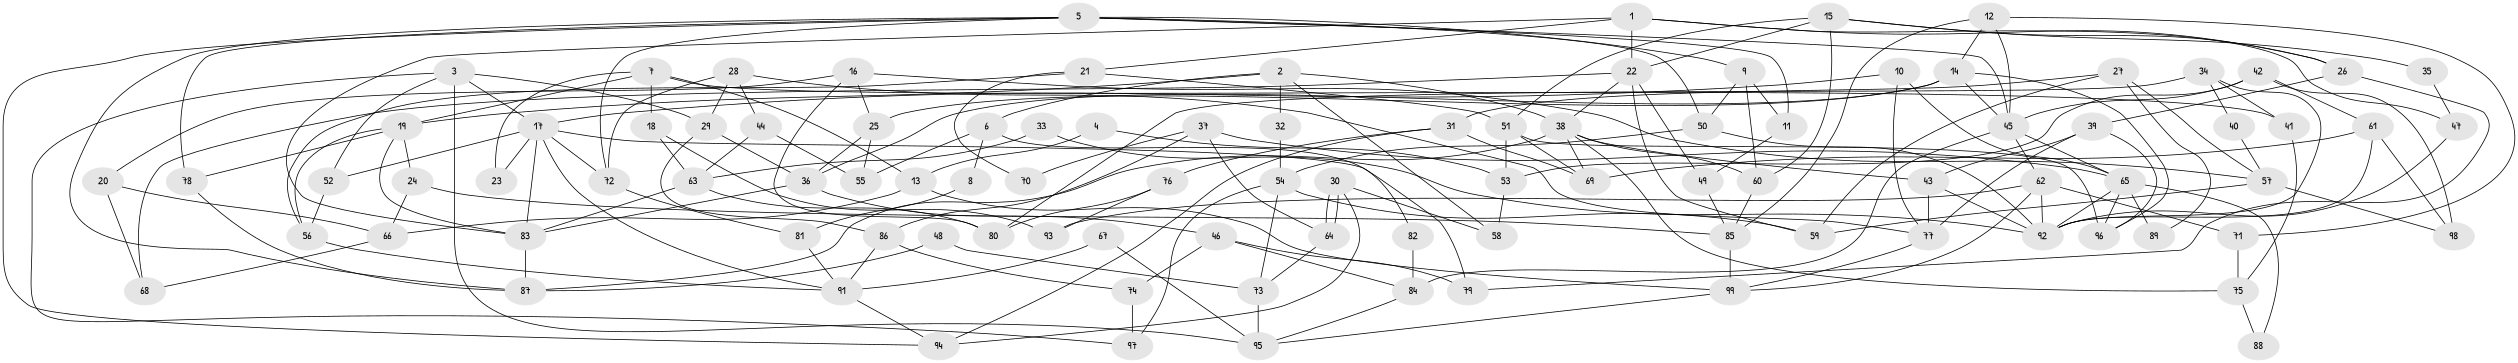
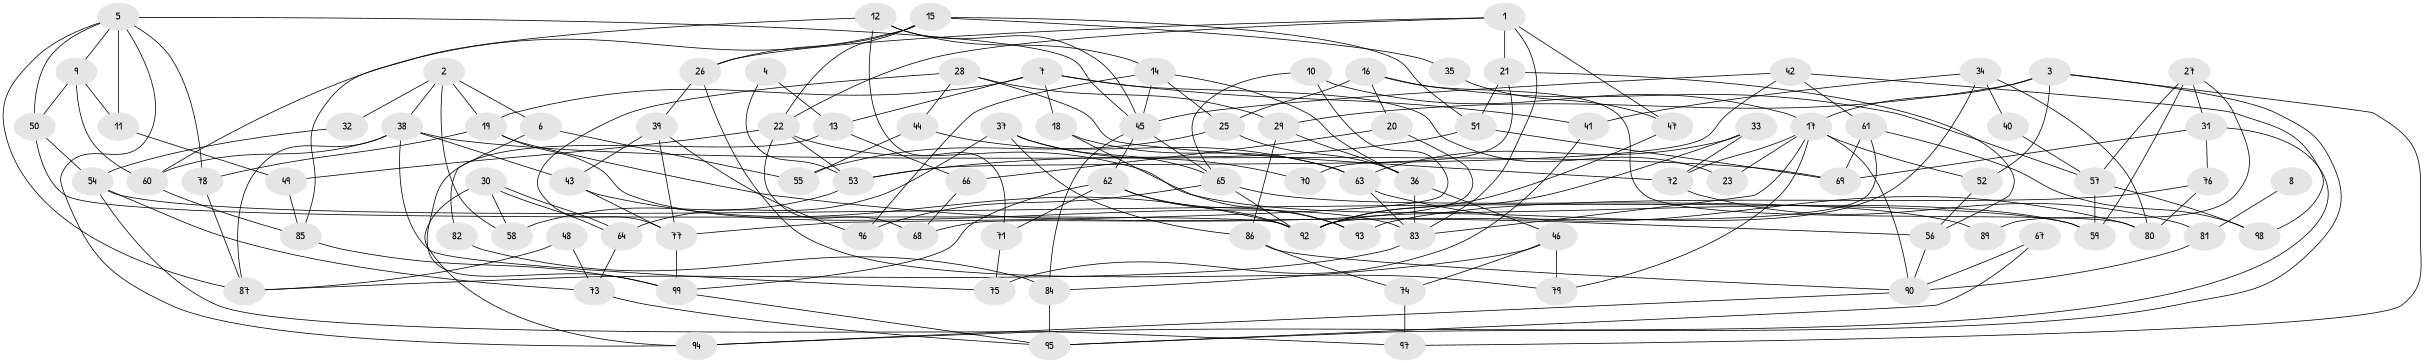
(781, 31) -> (1714, 154)
(1596, 99) -> (813, 152)
(1766, 147) -> none
(979, 154) -> none
(413, 181) -> none
(842, 291) -> (1910, 291)
(2259, 346) -> none
